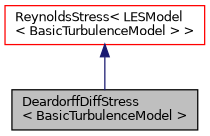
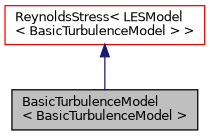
(105, 110) -> (105, 110)
